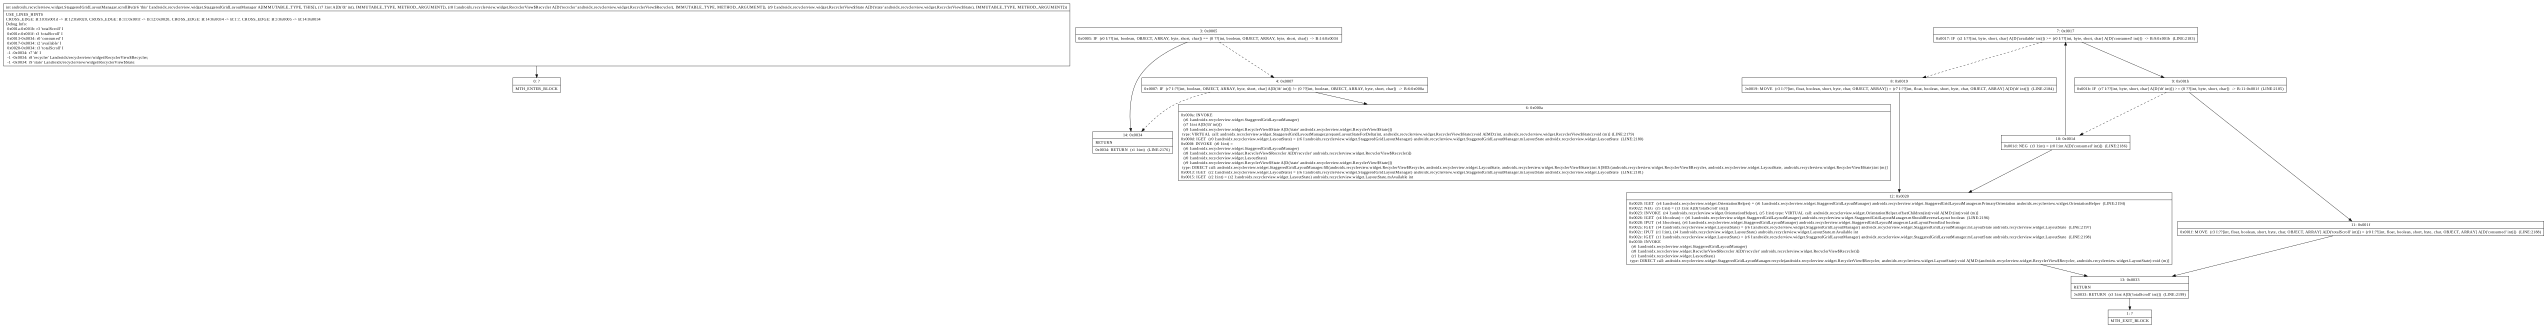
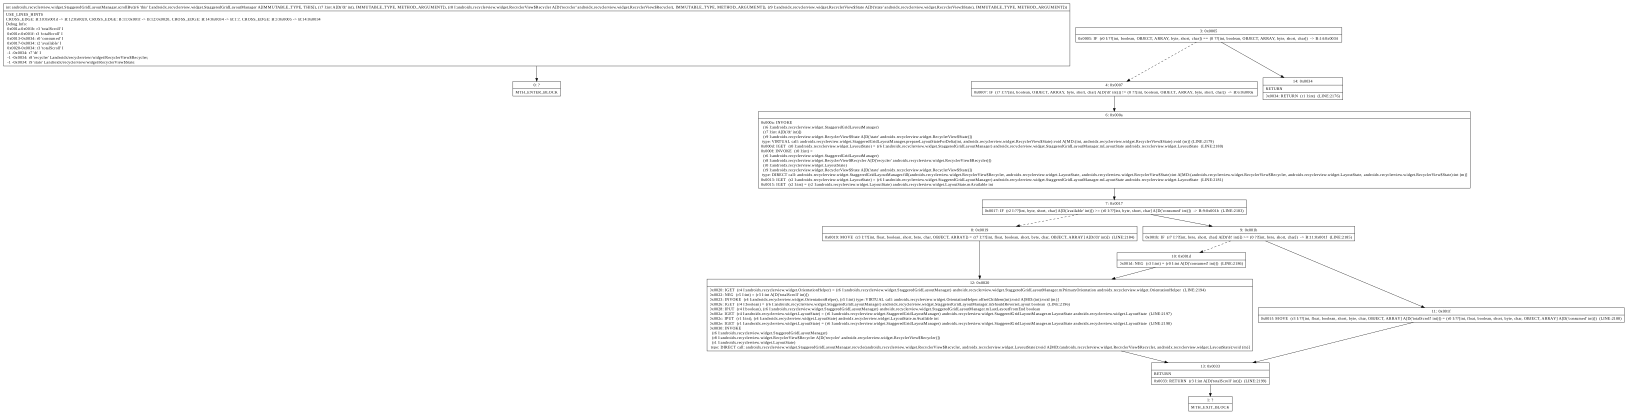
(2066, 90) -> (1114, 192)
(1174, 105) -> none
